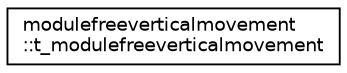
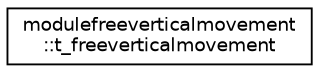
(174, 36) -> (160, 36)
